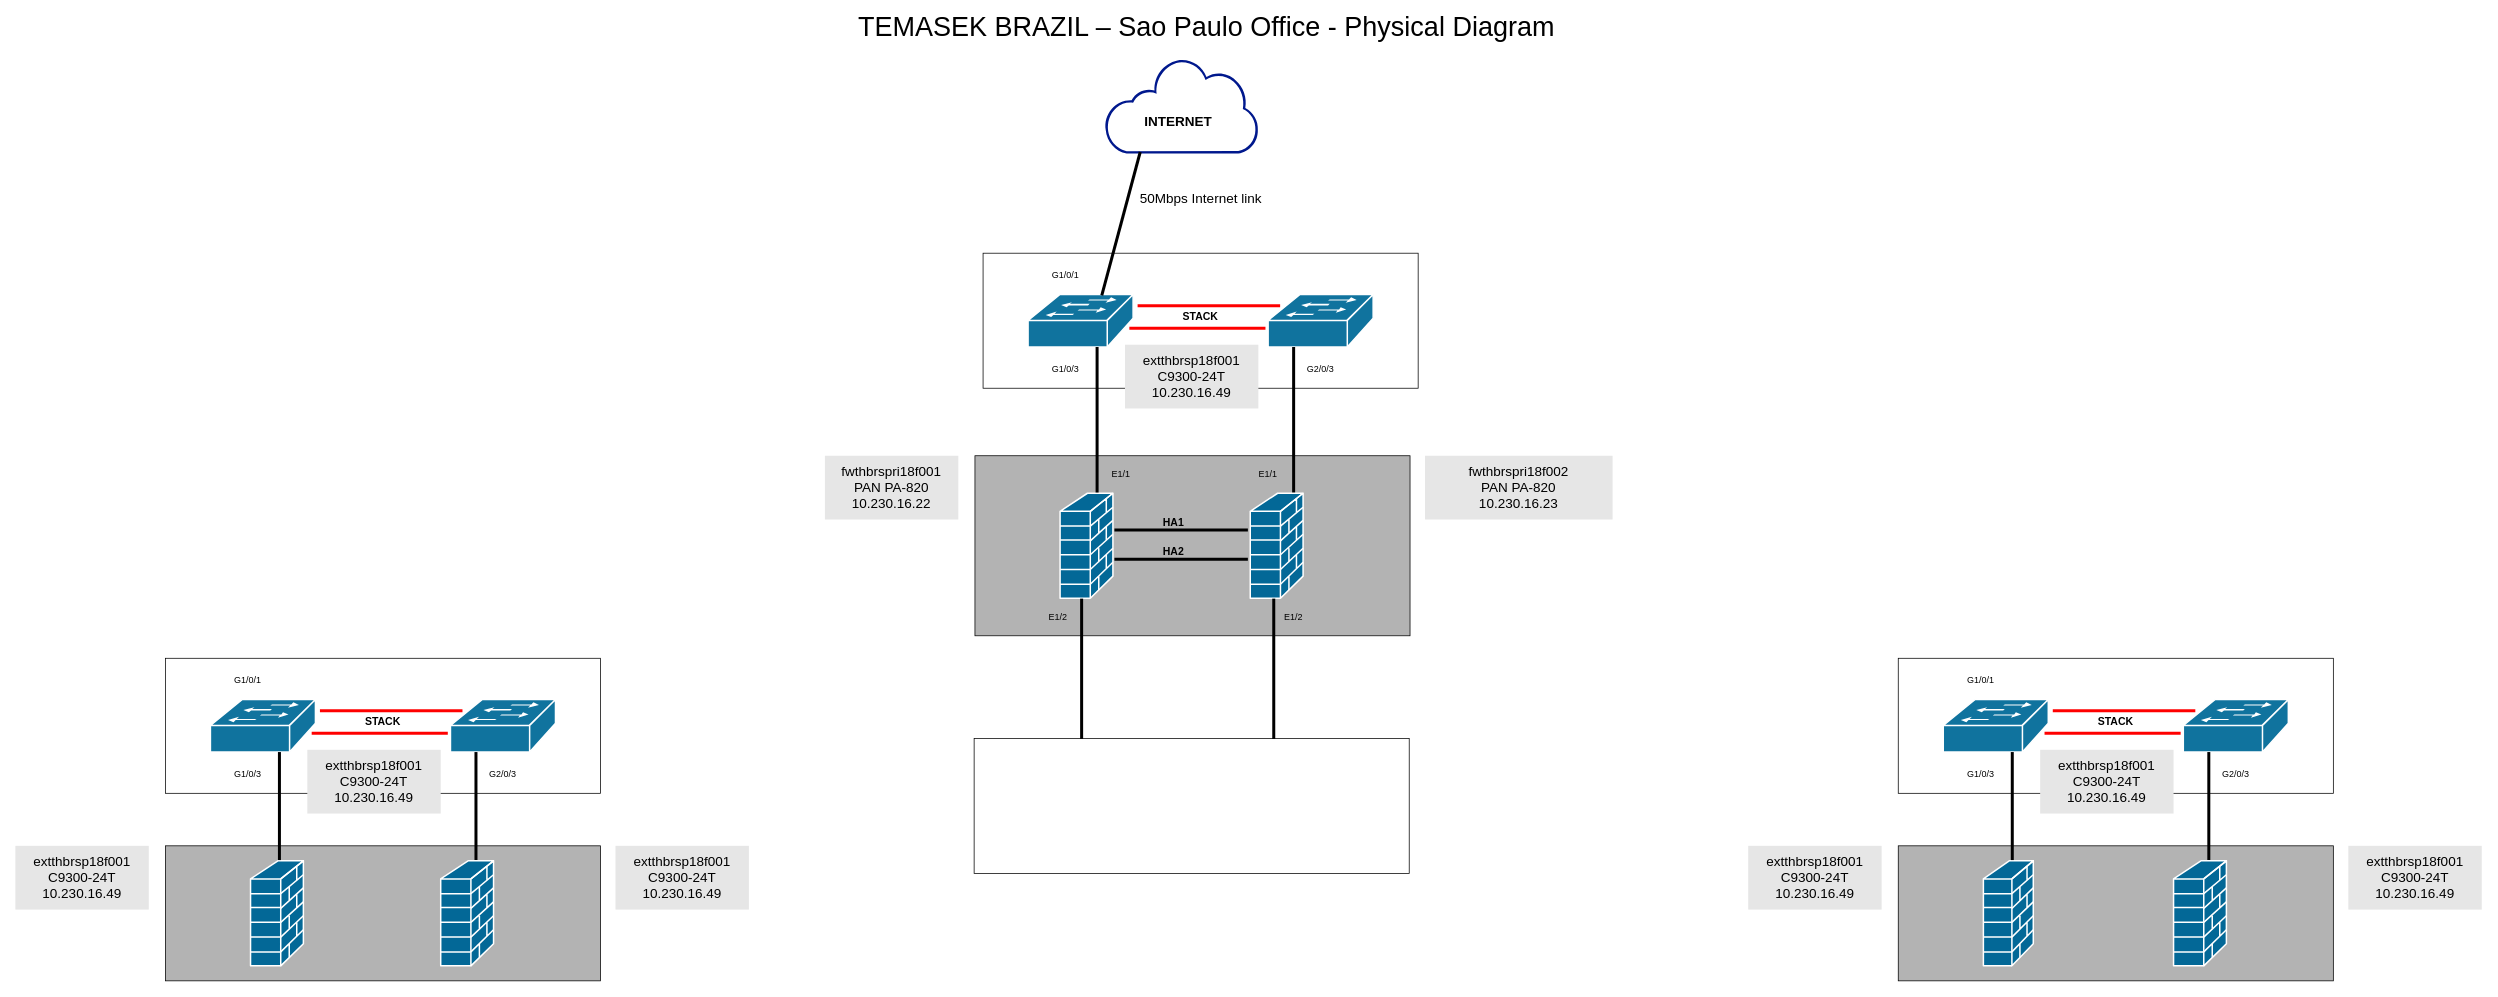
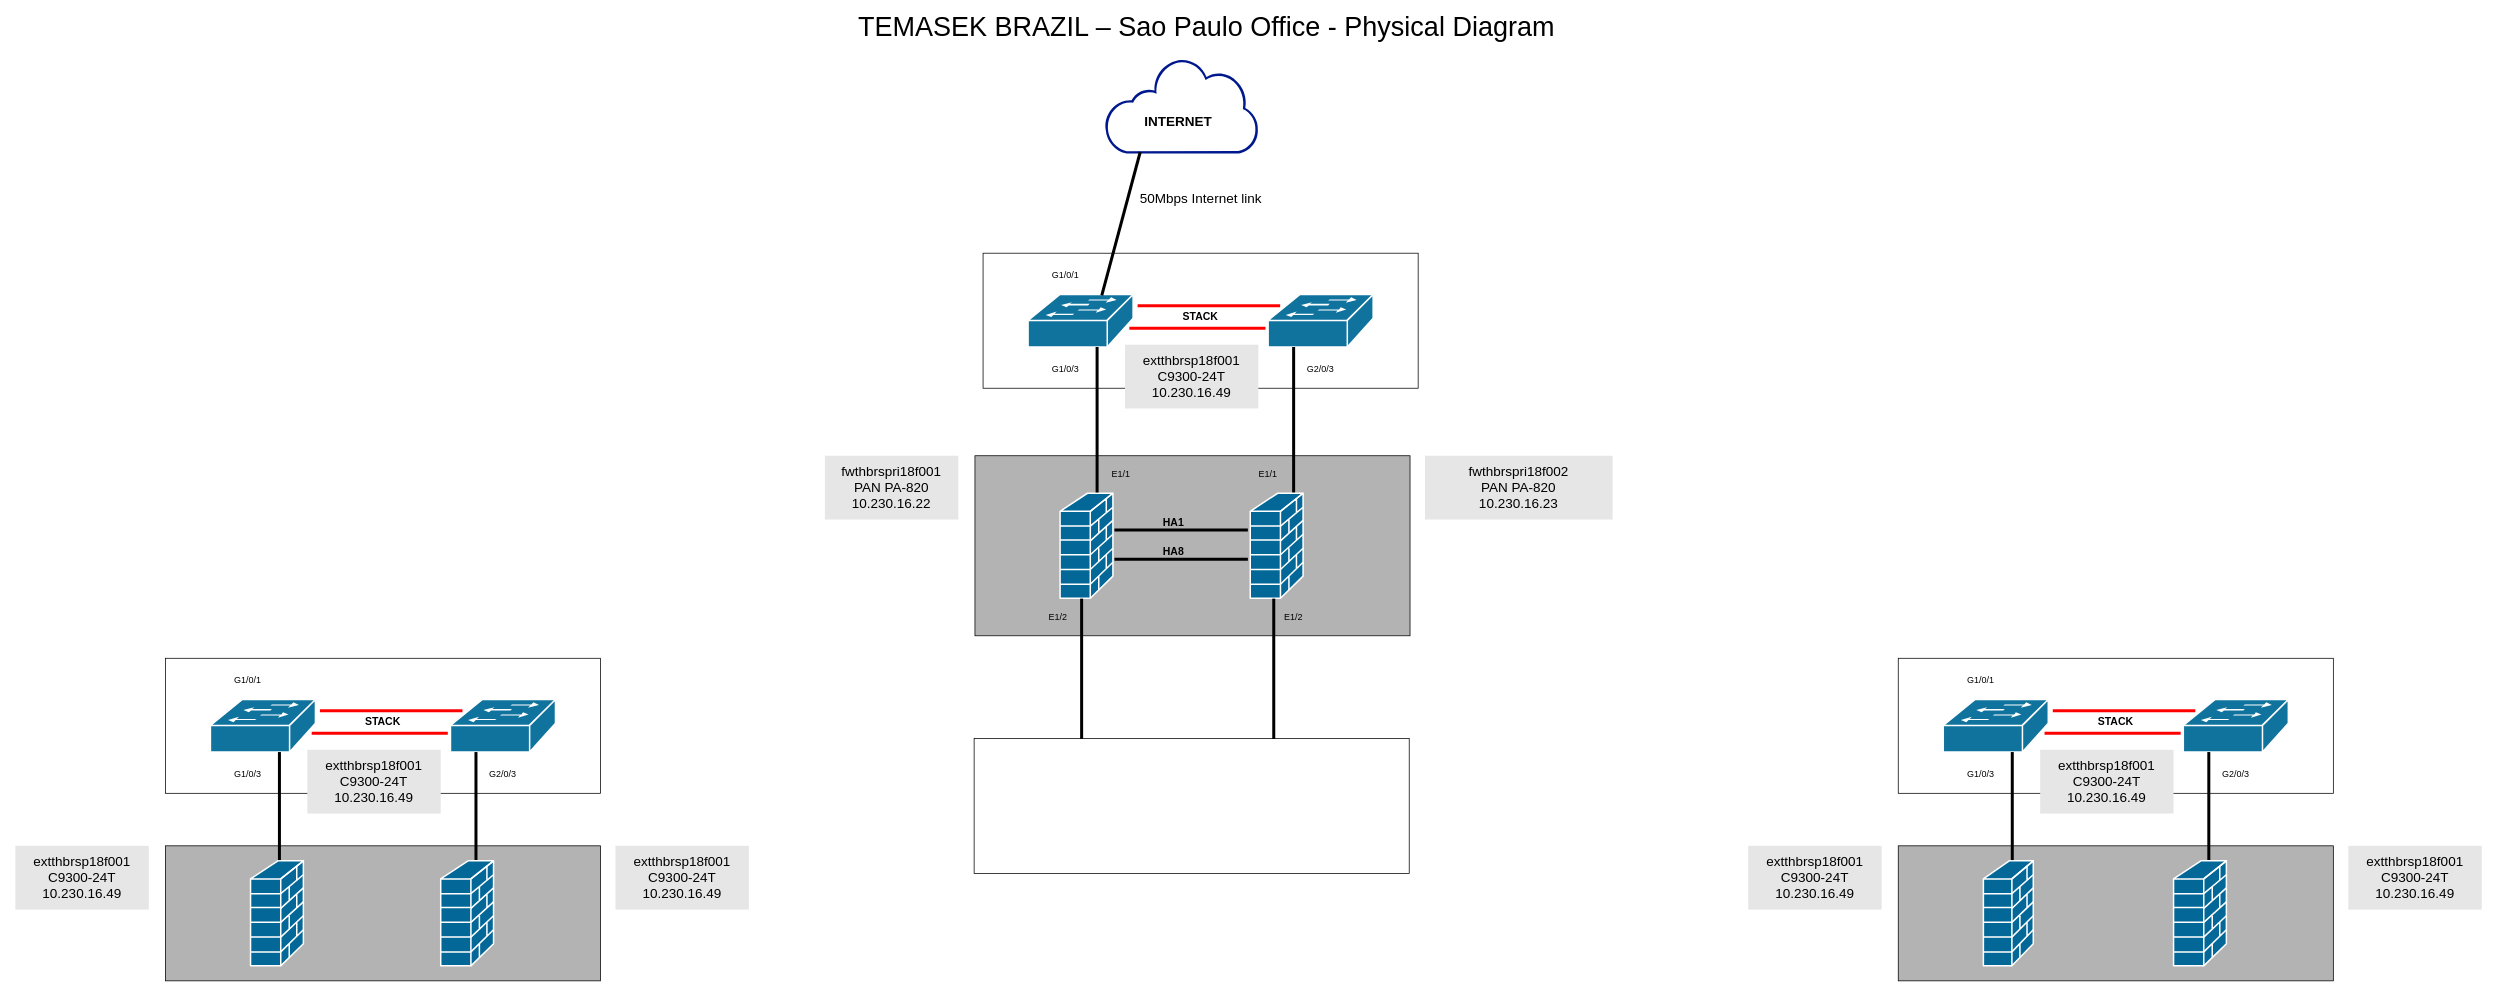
(1173, 552) -> (1173, 552)
